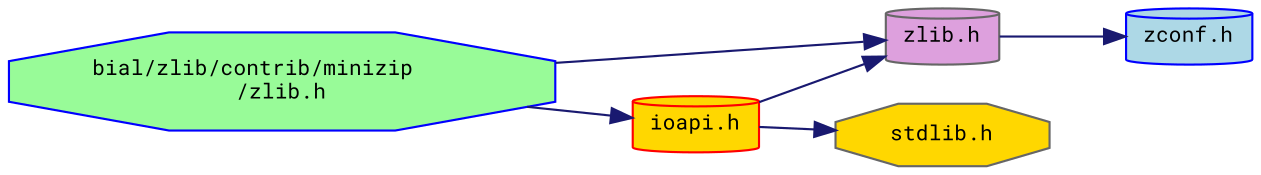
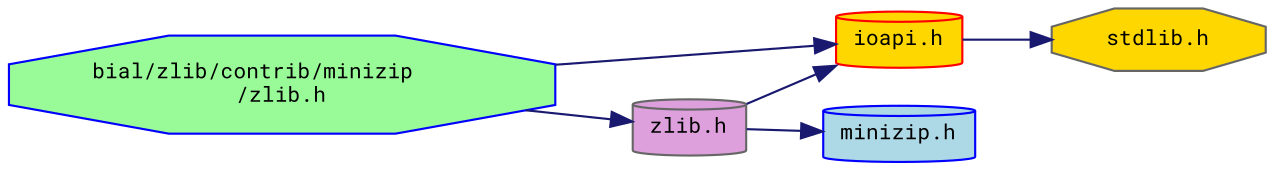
(1189, 37) -> (899, 134)
(812, 83) -> (781, 89)
